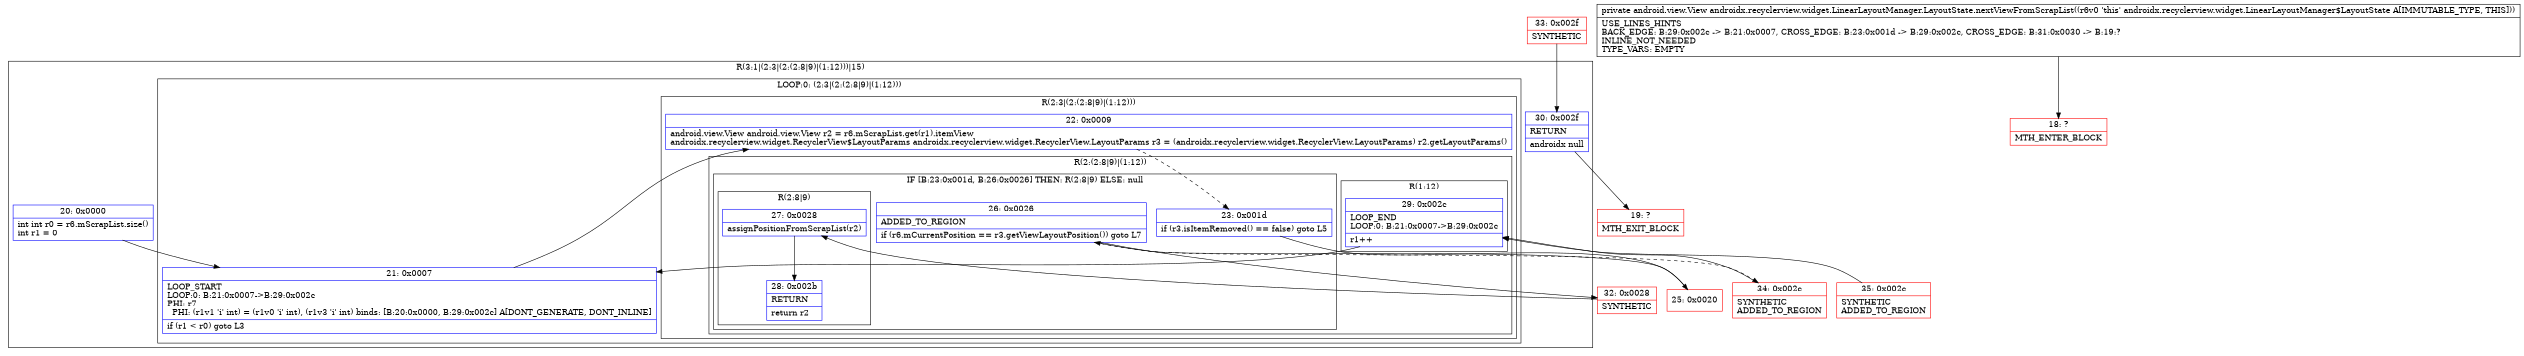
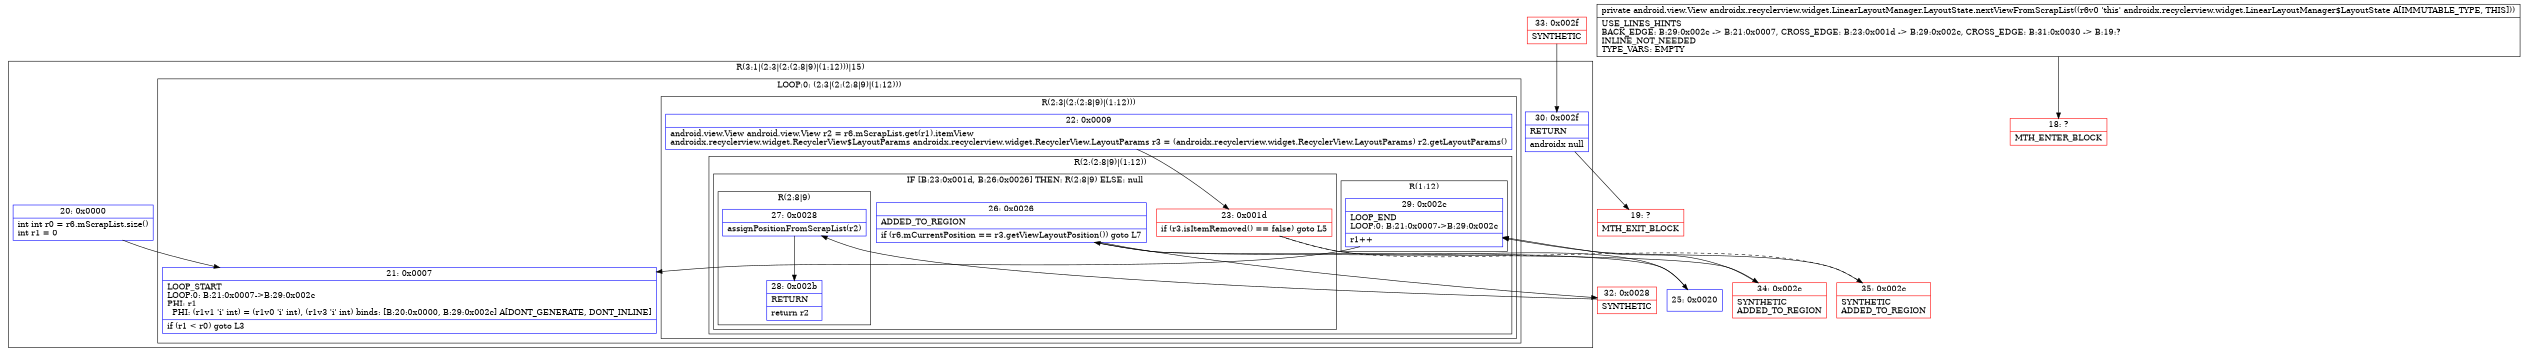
(1186, 178) -> (1186, 178)
(627, 205) -> none
(1244, 223) -> (1244, 223)
none -> (1569, 254)
(1425, 255) -> (1425, 255)
(1695, 300) -> (1695, 300)
(183, 304) -> (183, 304)
